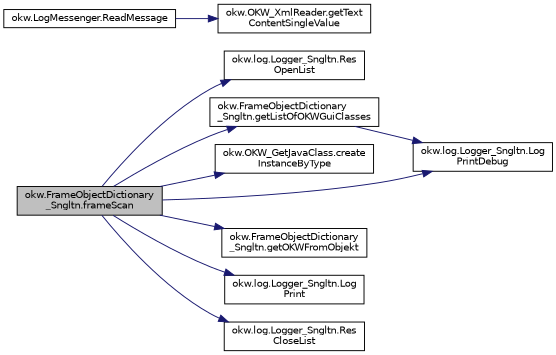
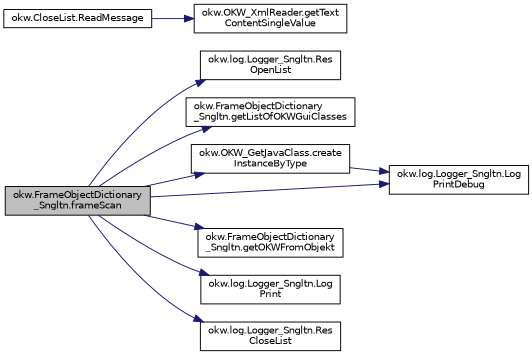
(90, 19) -> (78, 19)
(384, 133) -> (365, 169)
